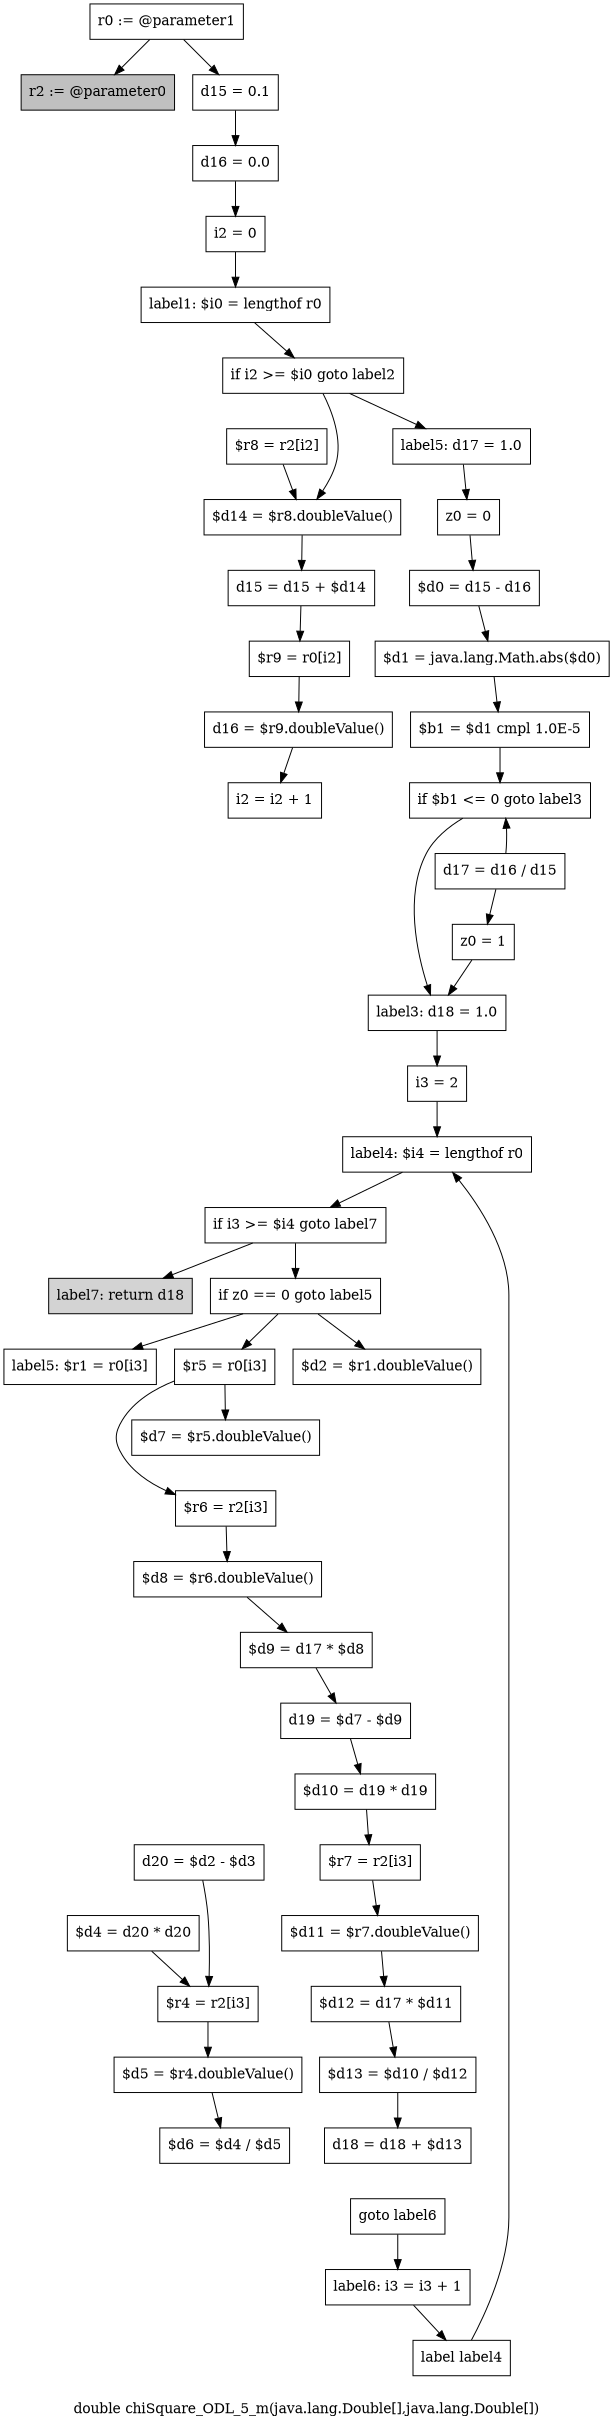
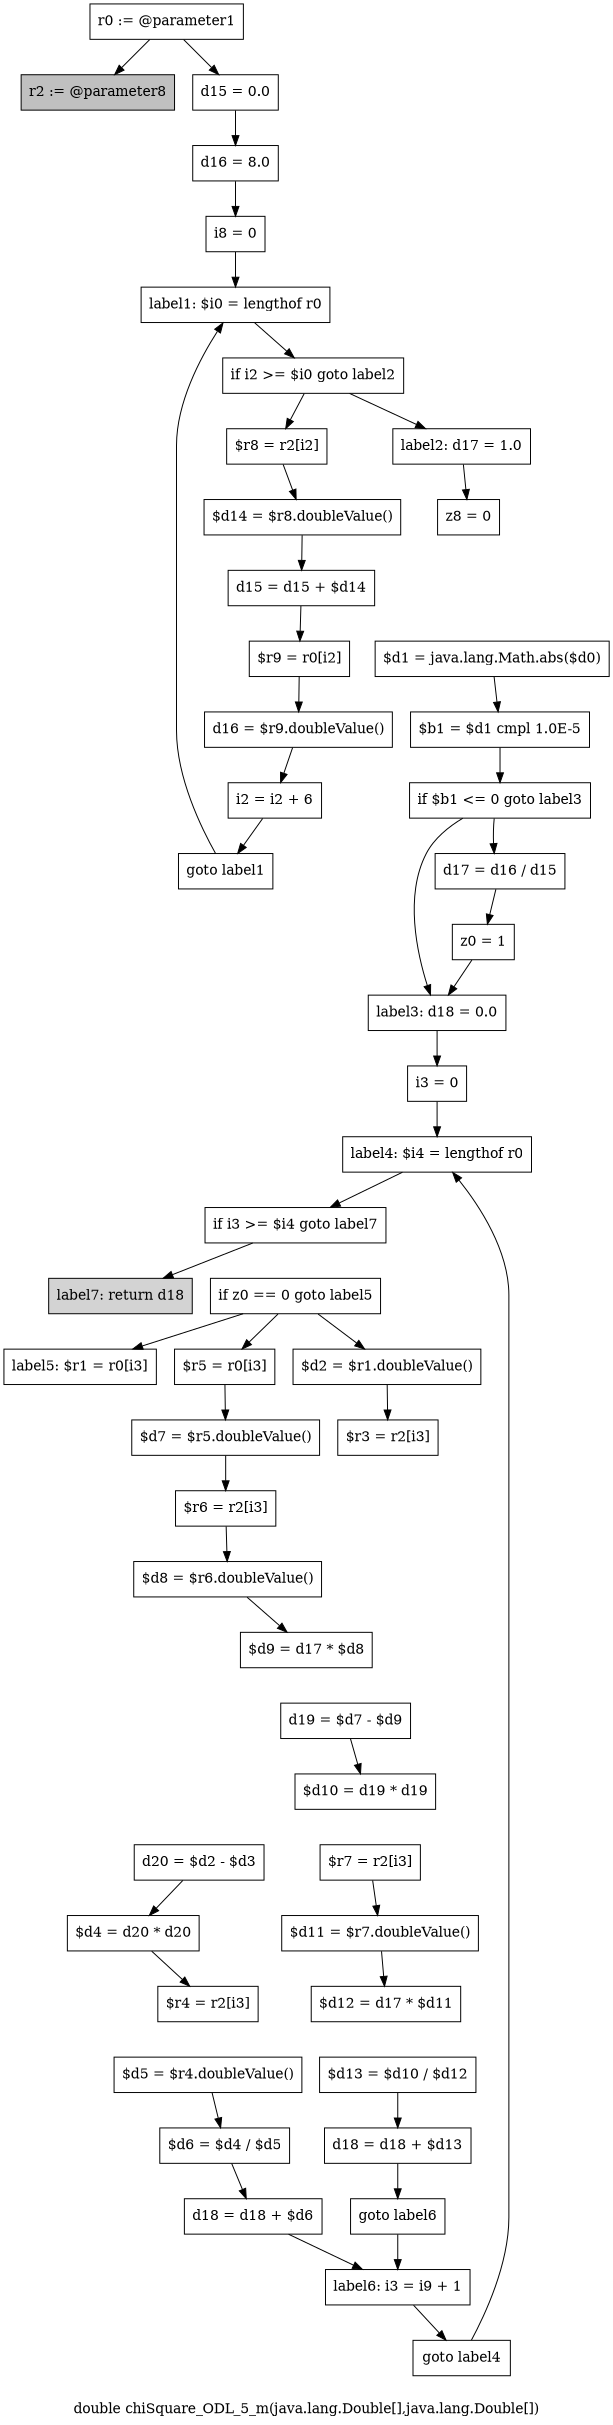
(98, 92) -> (98, 92)
(236, 92) -> (236, 92)
(236, 163) -> (236, 163)
(236, 234) -> (236, 234)
(338, 443) -> (297, 407)
(462, 446) -> (462, 446)
(469, 517) -> (469, 517)
(474, 588) -> none
(275, 800) -> (275, 800)
(507, 841) -> (493, 831)
none -> (226, 871)
(437, 1013) -> (437, 1013)
(437, 1084) -> (437, 1084)
(295, 1256) -> none
(117, 1433) -> (226, 1468)
none -> (388, 1438)
(324, 1681) -> none
(367, 1822) -> none
(209, 1928) -> (170, 1894)
(208, 2035) -> none
(391, 2035) -> none
none -> (398, 2176)
none -> (253, 2216)
(398, 2287) -> (398, 2287)
(462, 2358) -> (462, 2358)
